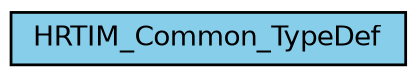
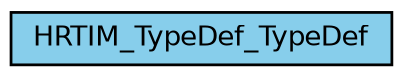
(208, 39) -> (201, 39)
